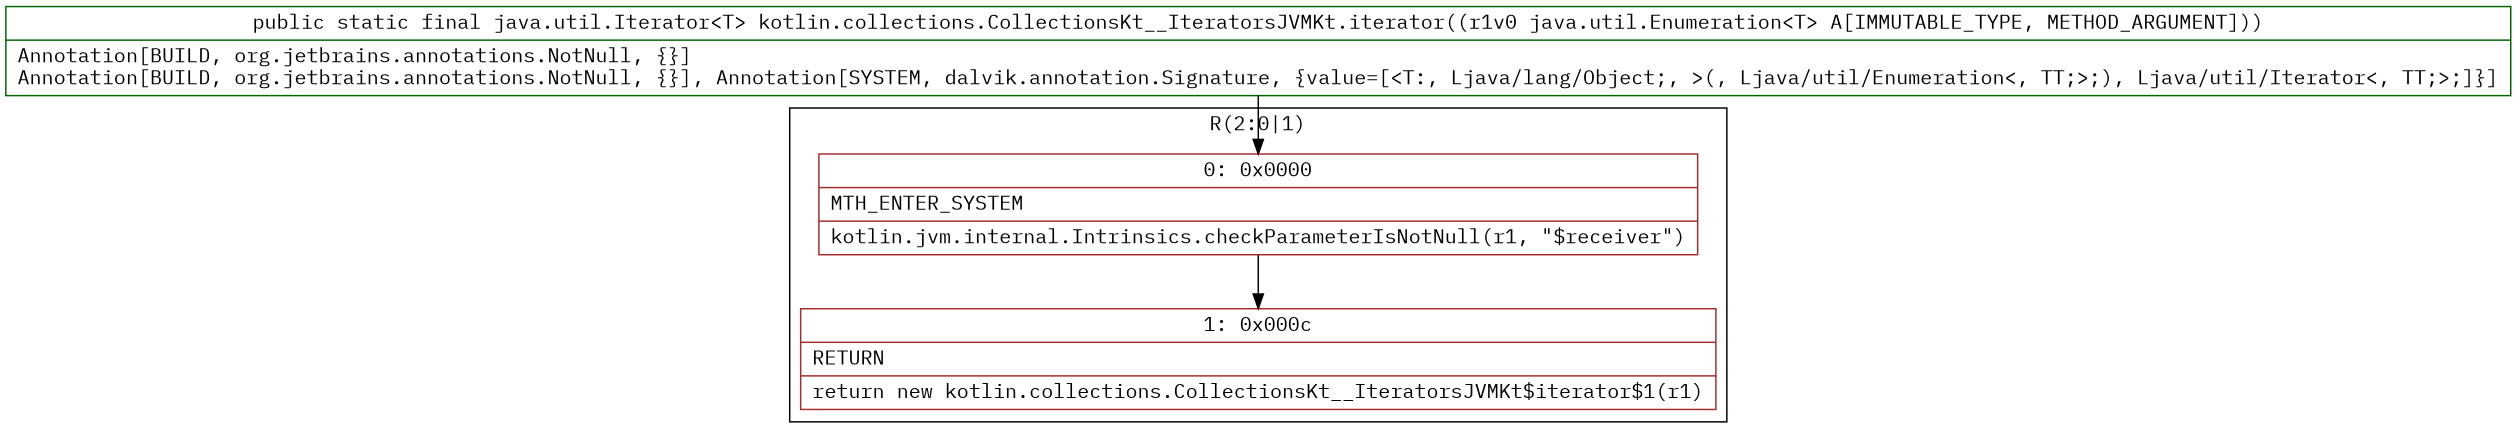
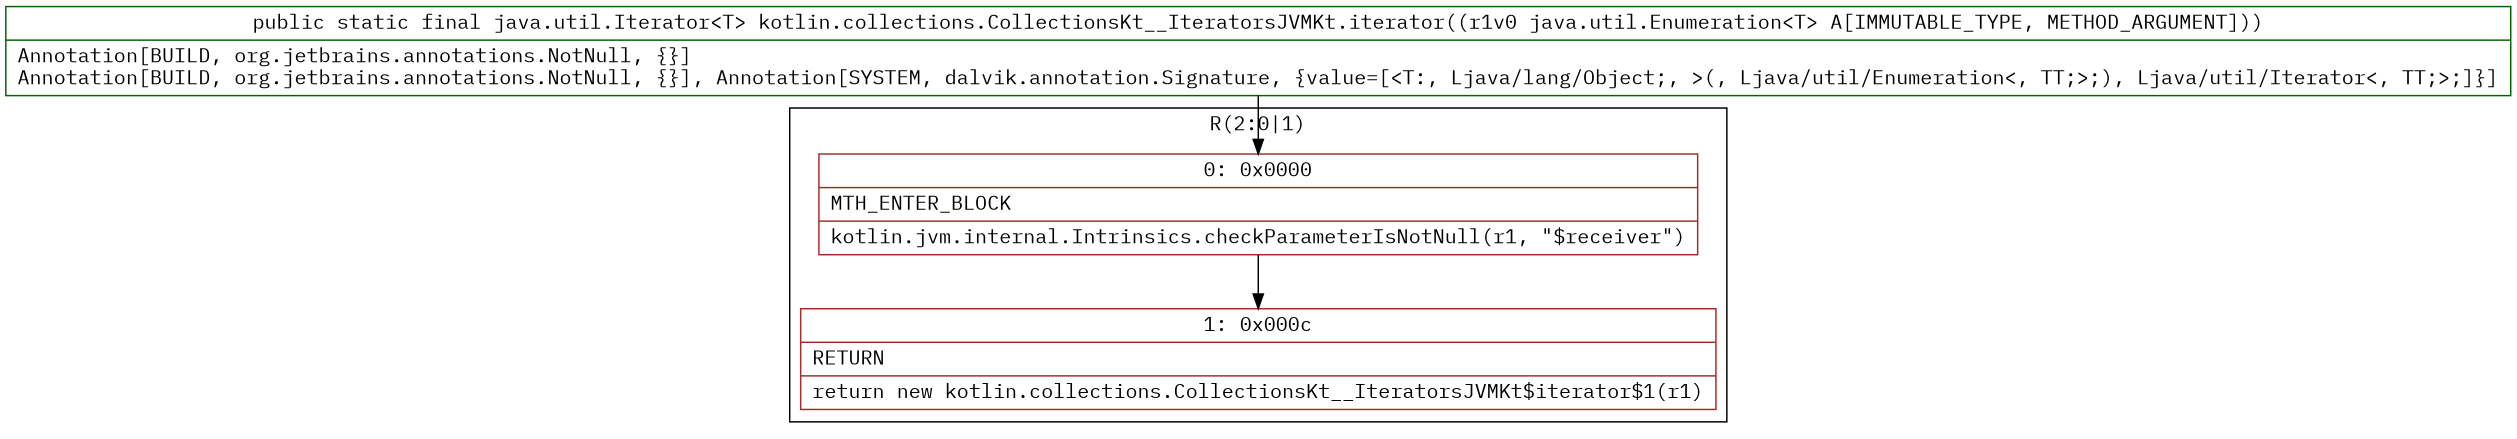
(928, 204) -> (921, 204)
